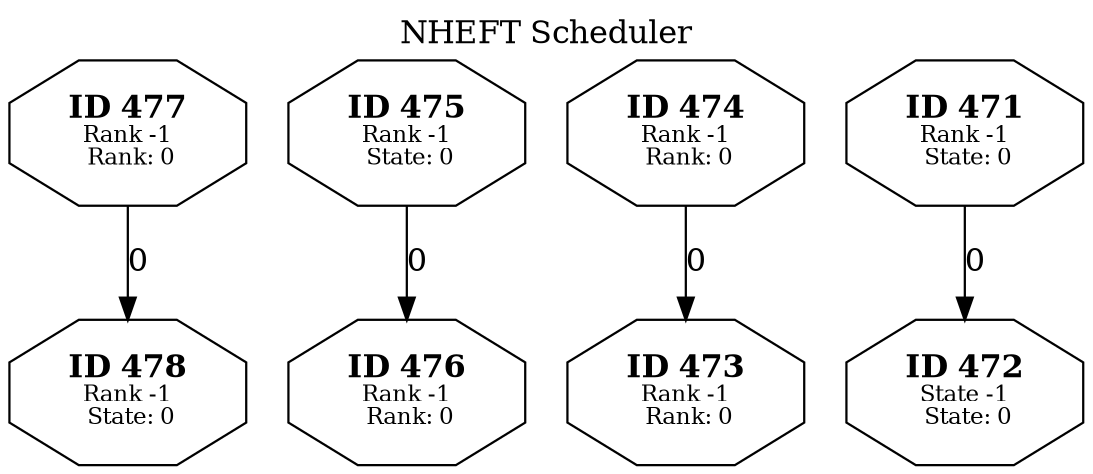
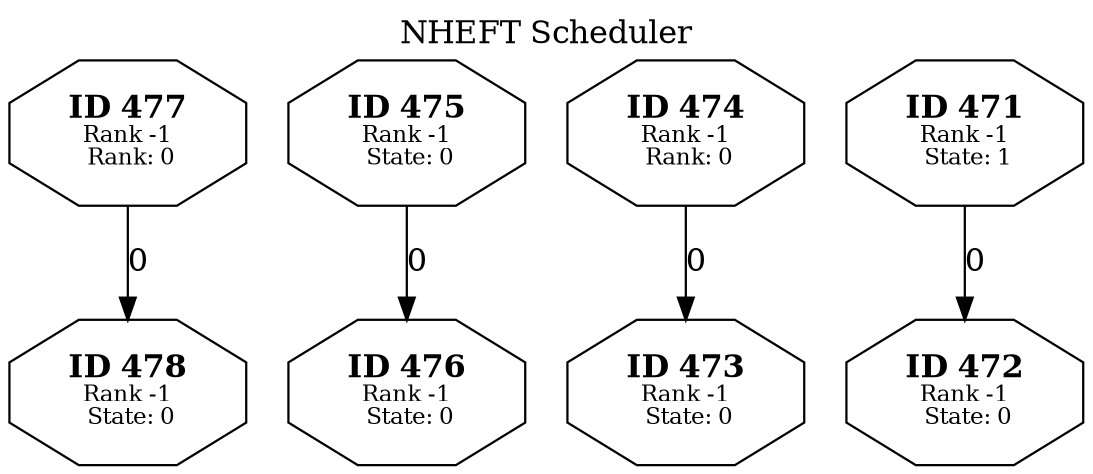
(965, 158) -> (965, 158)
(965, 395) -> (965, 395)
(407, 417) -> (407, 417)
(686, 417) -> (686, 417)
